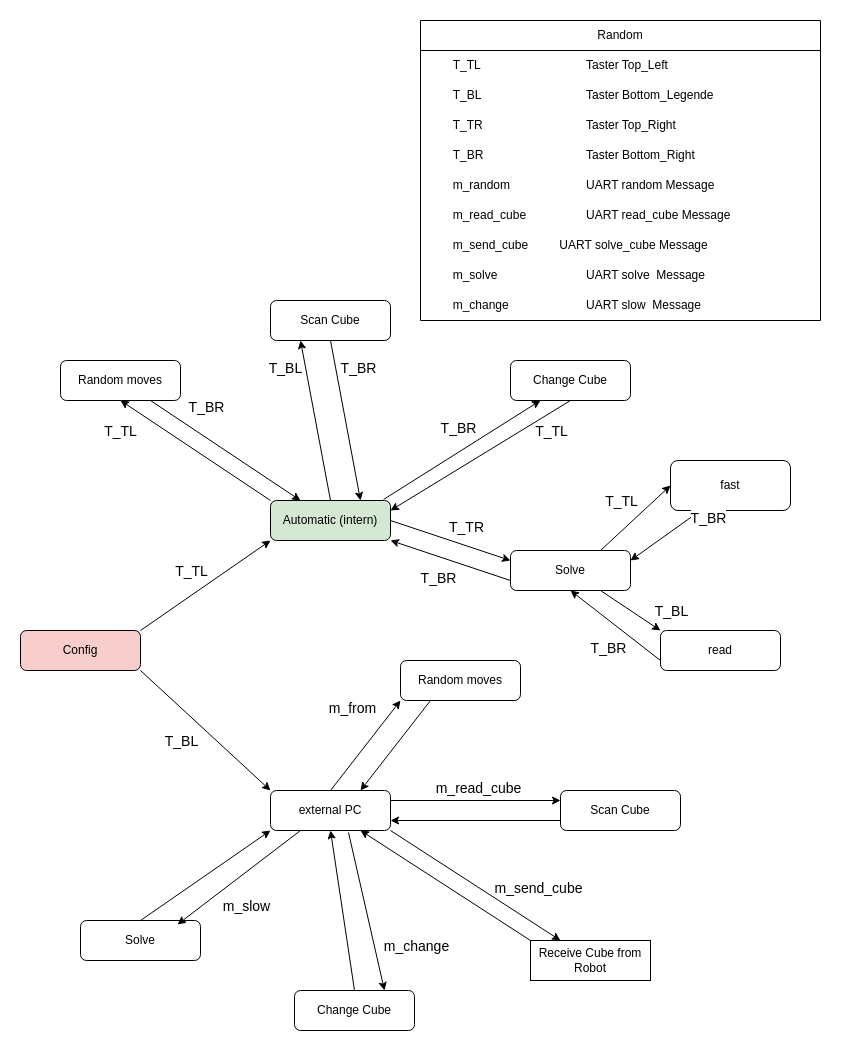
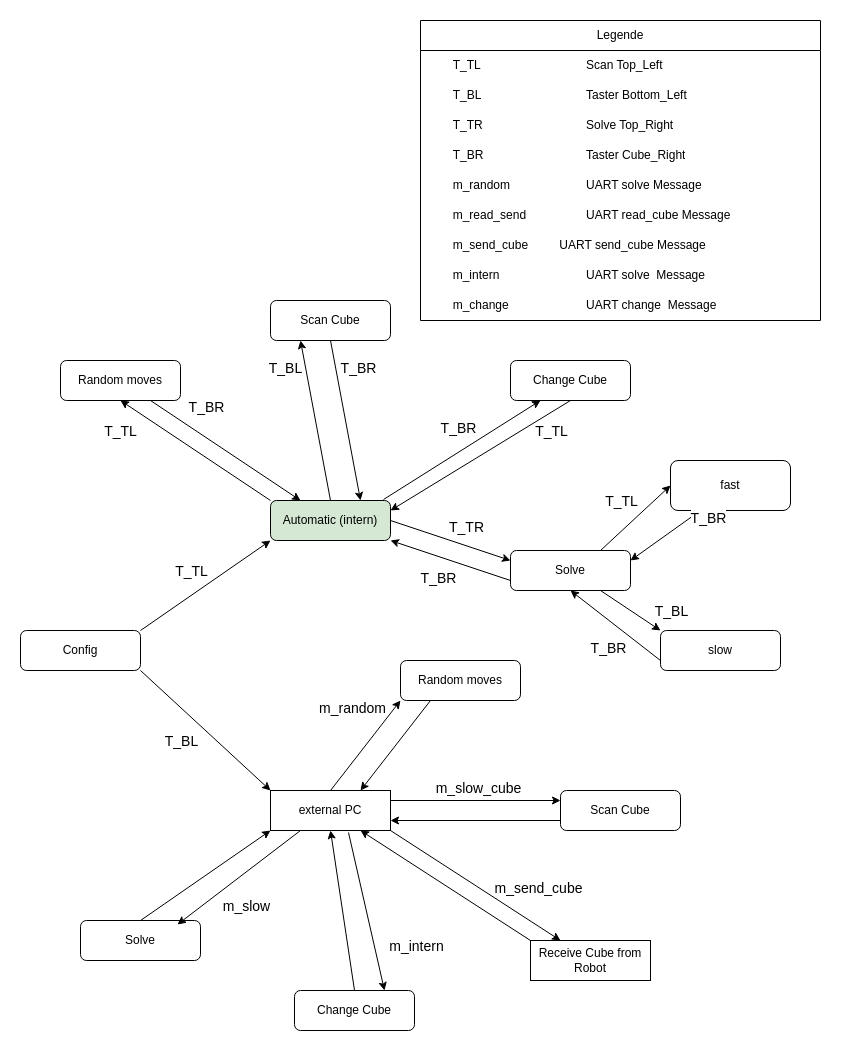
(621, 36) -> (621, 36)
(502, 66) -> (496, 66)
(522, 96) -> (512, 96)
(504, 126) -> (499, 126)
(514, 156) -> (507, 156)
(524, 186) -> (519, 186)
(544, 216) -> (544, 216)
(543, 246) -> (541, 246)
(521, 276) -> (524, 276)
(519, 306) -> (528, 306)
(81, 651) -> (81, 651)
(721, 651) -> (721, 651)
(353, 709) -> (353, 709)
(479, 789) -> (479, 789)
(331, 811) -> (331, 811)
(417, 947) -> (417, 947)
